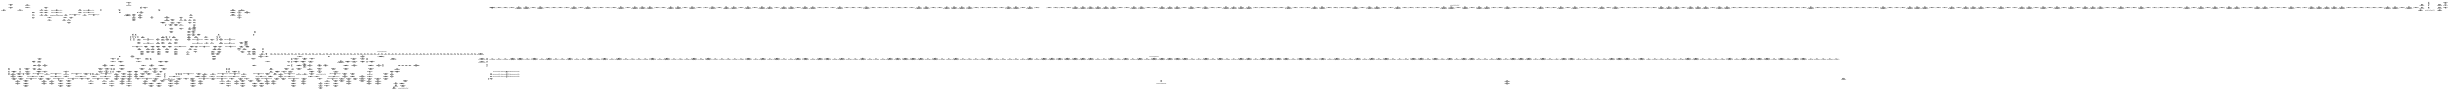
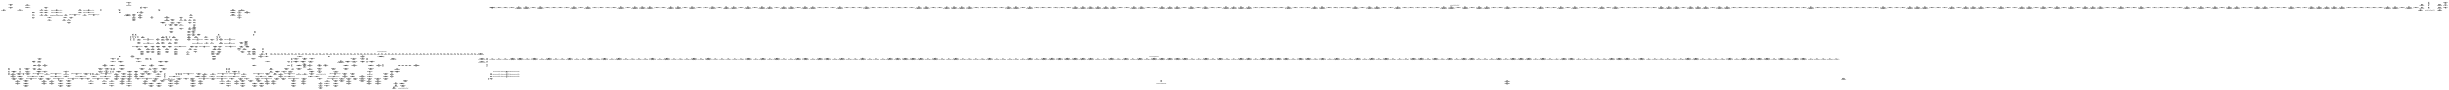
none -> (1043, 8)
